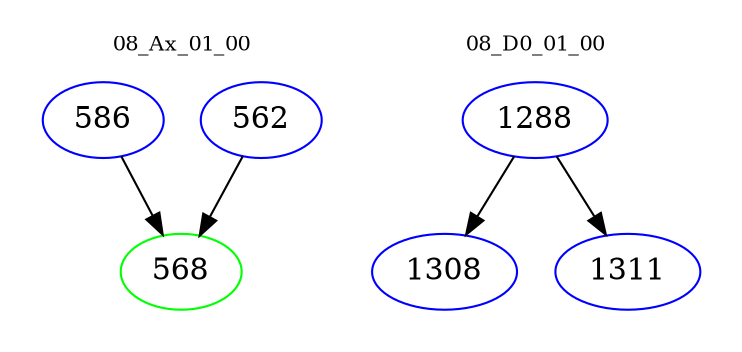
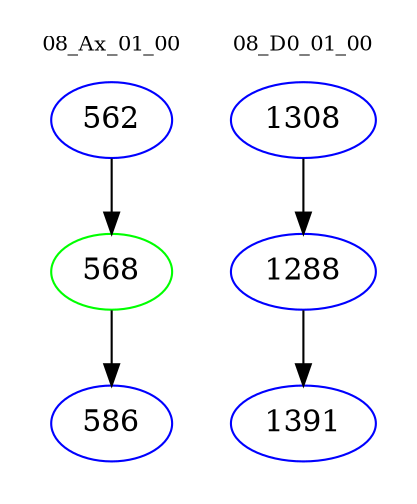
(137, 186) -> (112, 337)
(496, 186) -> (303, 186)
(628, 272) -> (303, 423)
